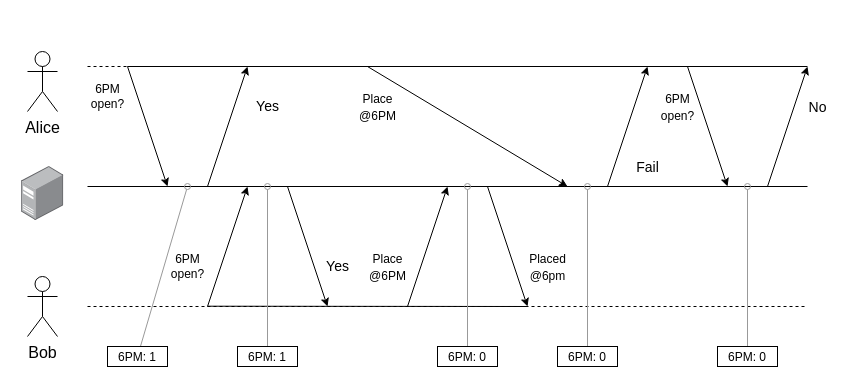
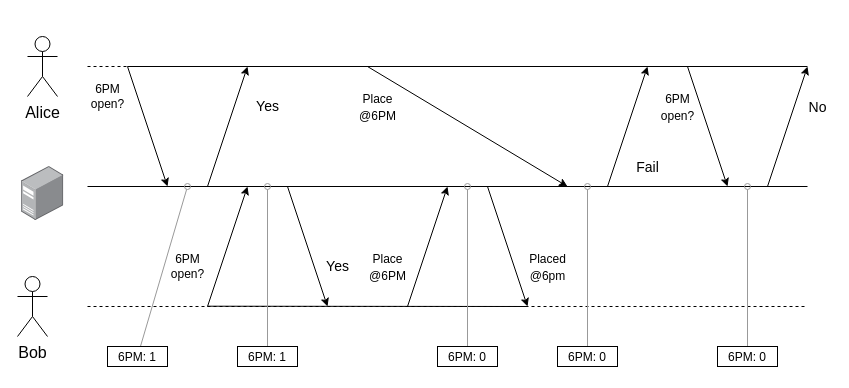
(43, 82) -> (43, 67)
(43, 307) -> (33, 307)
